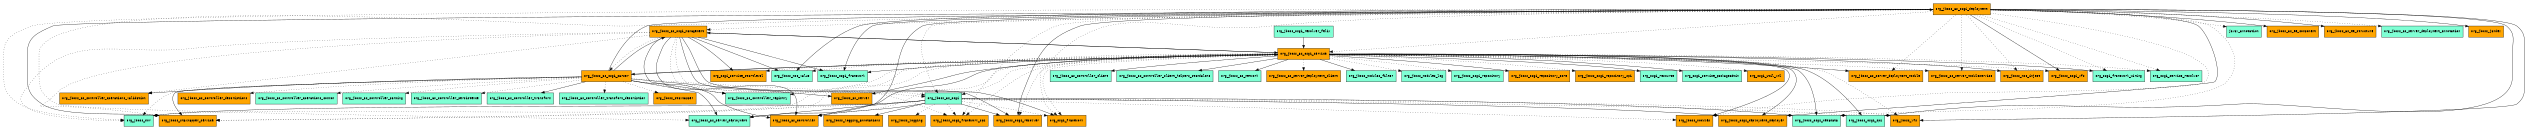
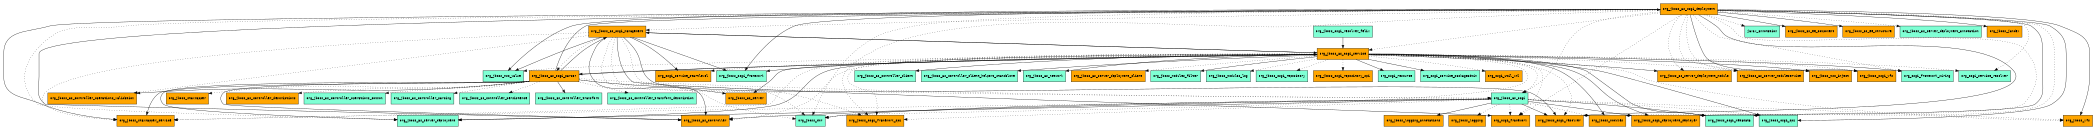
(1539, 76) -> none
(758, 98) -> none
